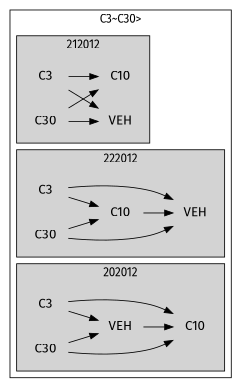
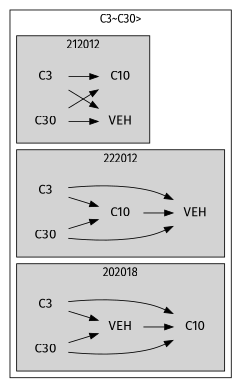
(121, 273) -> (121, 273)
